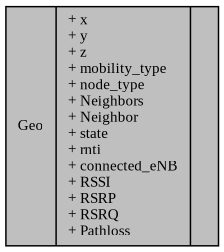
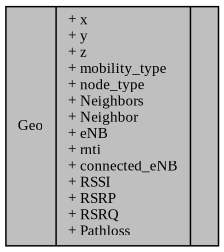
(89, 134) -> (89, 134)
